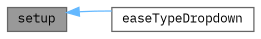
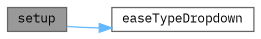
(96, 11) -> (83, 27)
